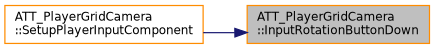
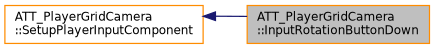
(219, 33) -> (231, 16)
